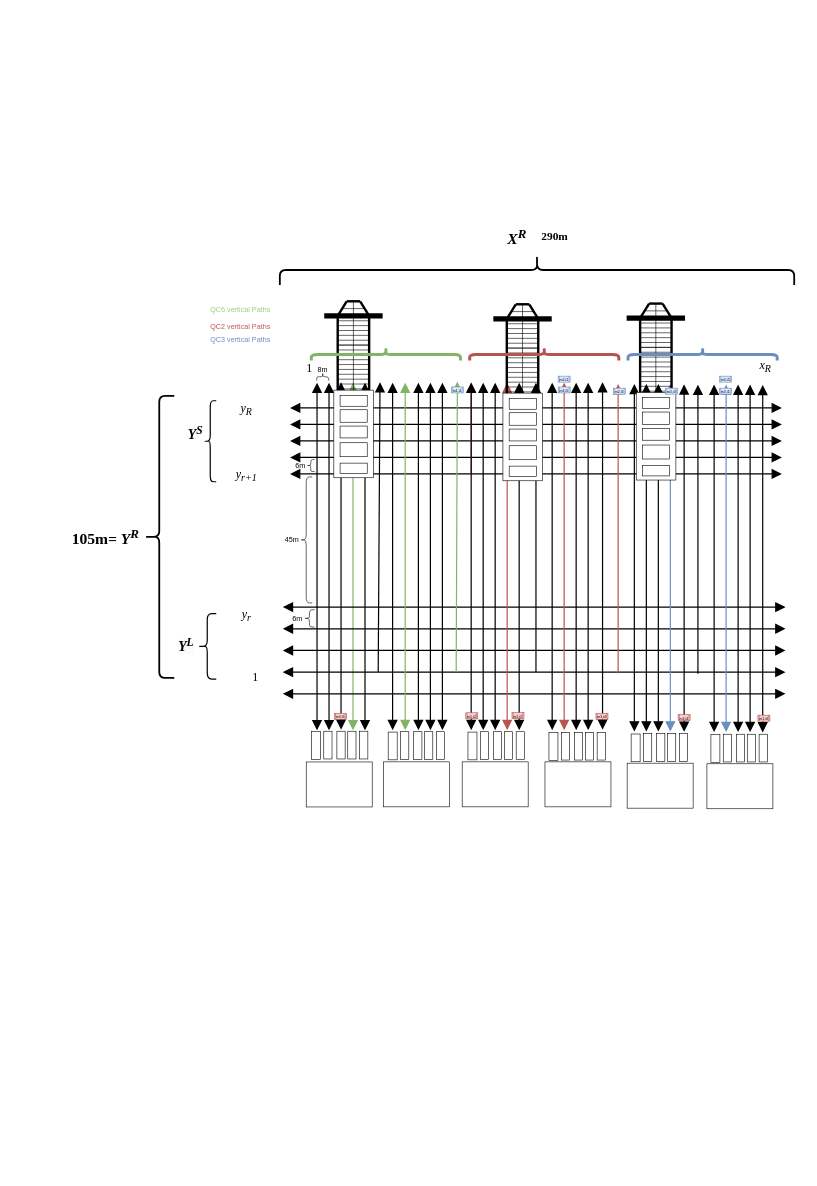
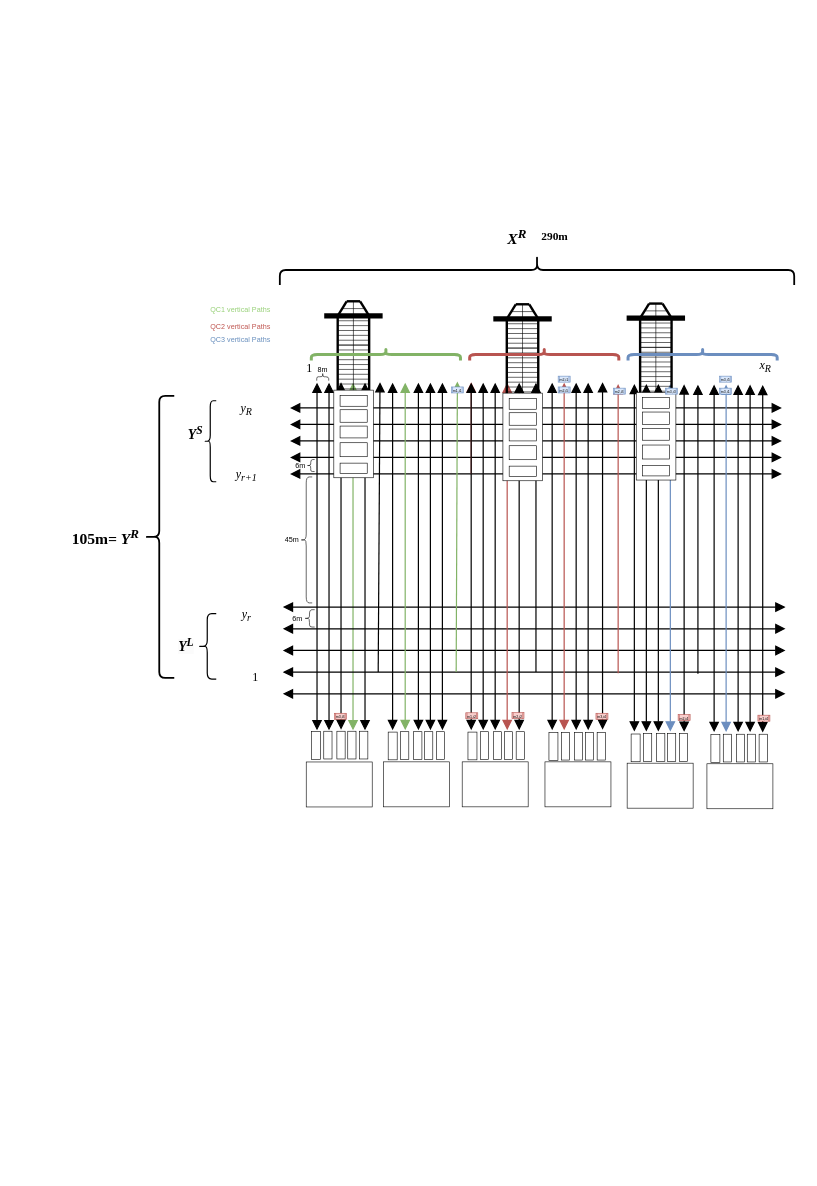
(241, 314) -> (241, 314)
